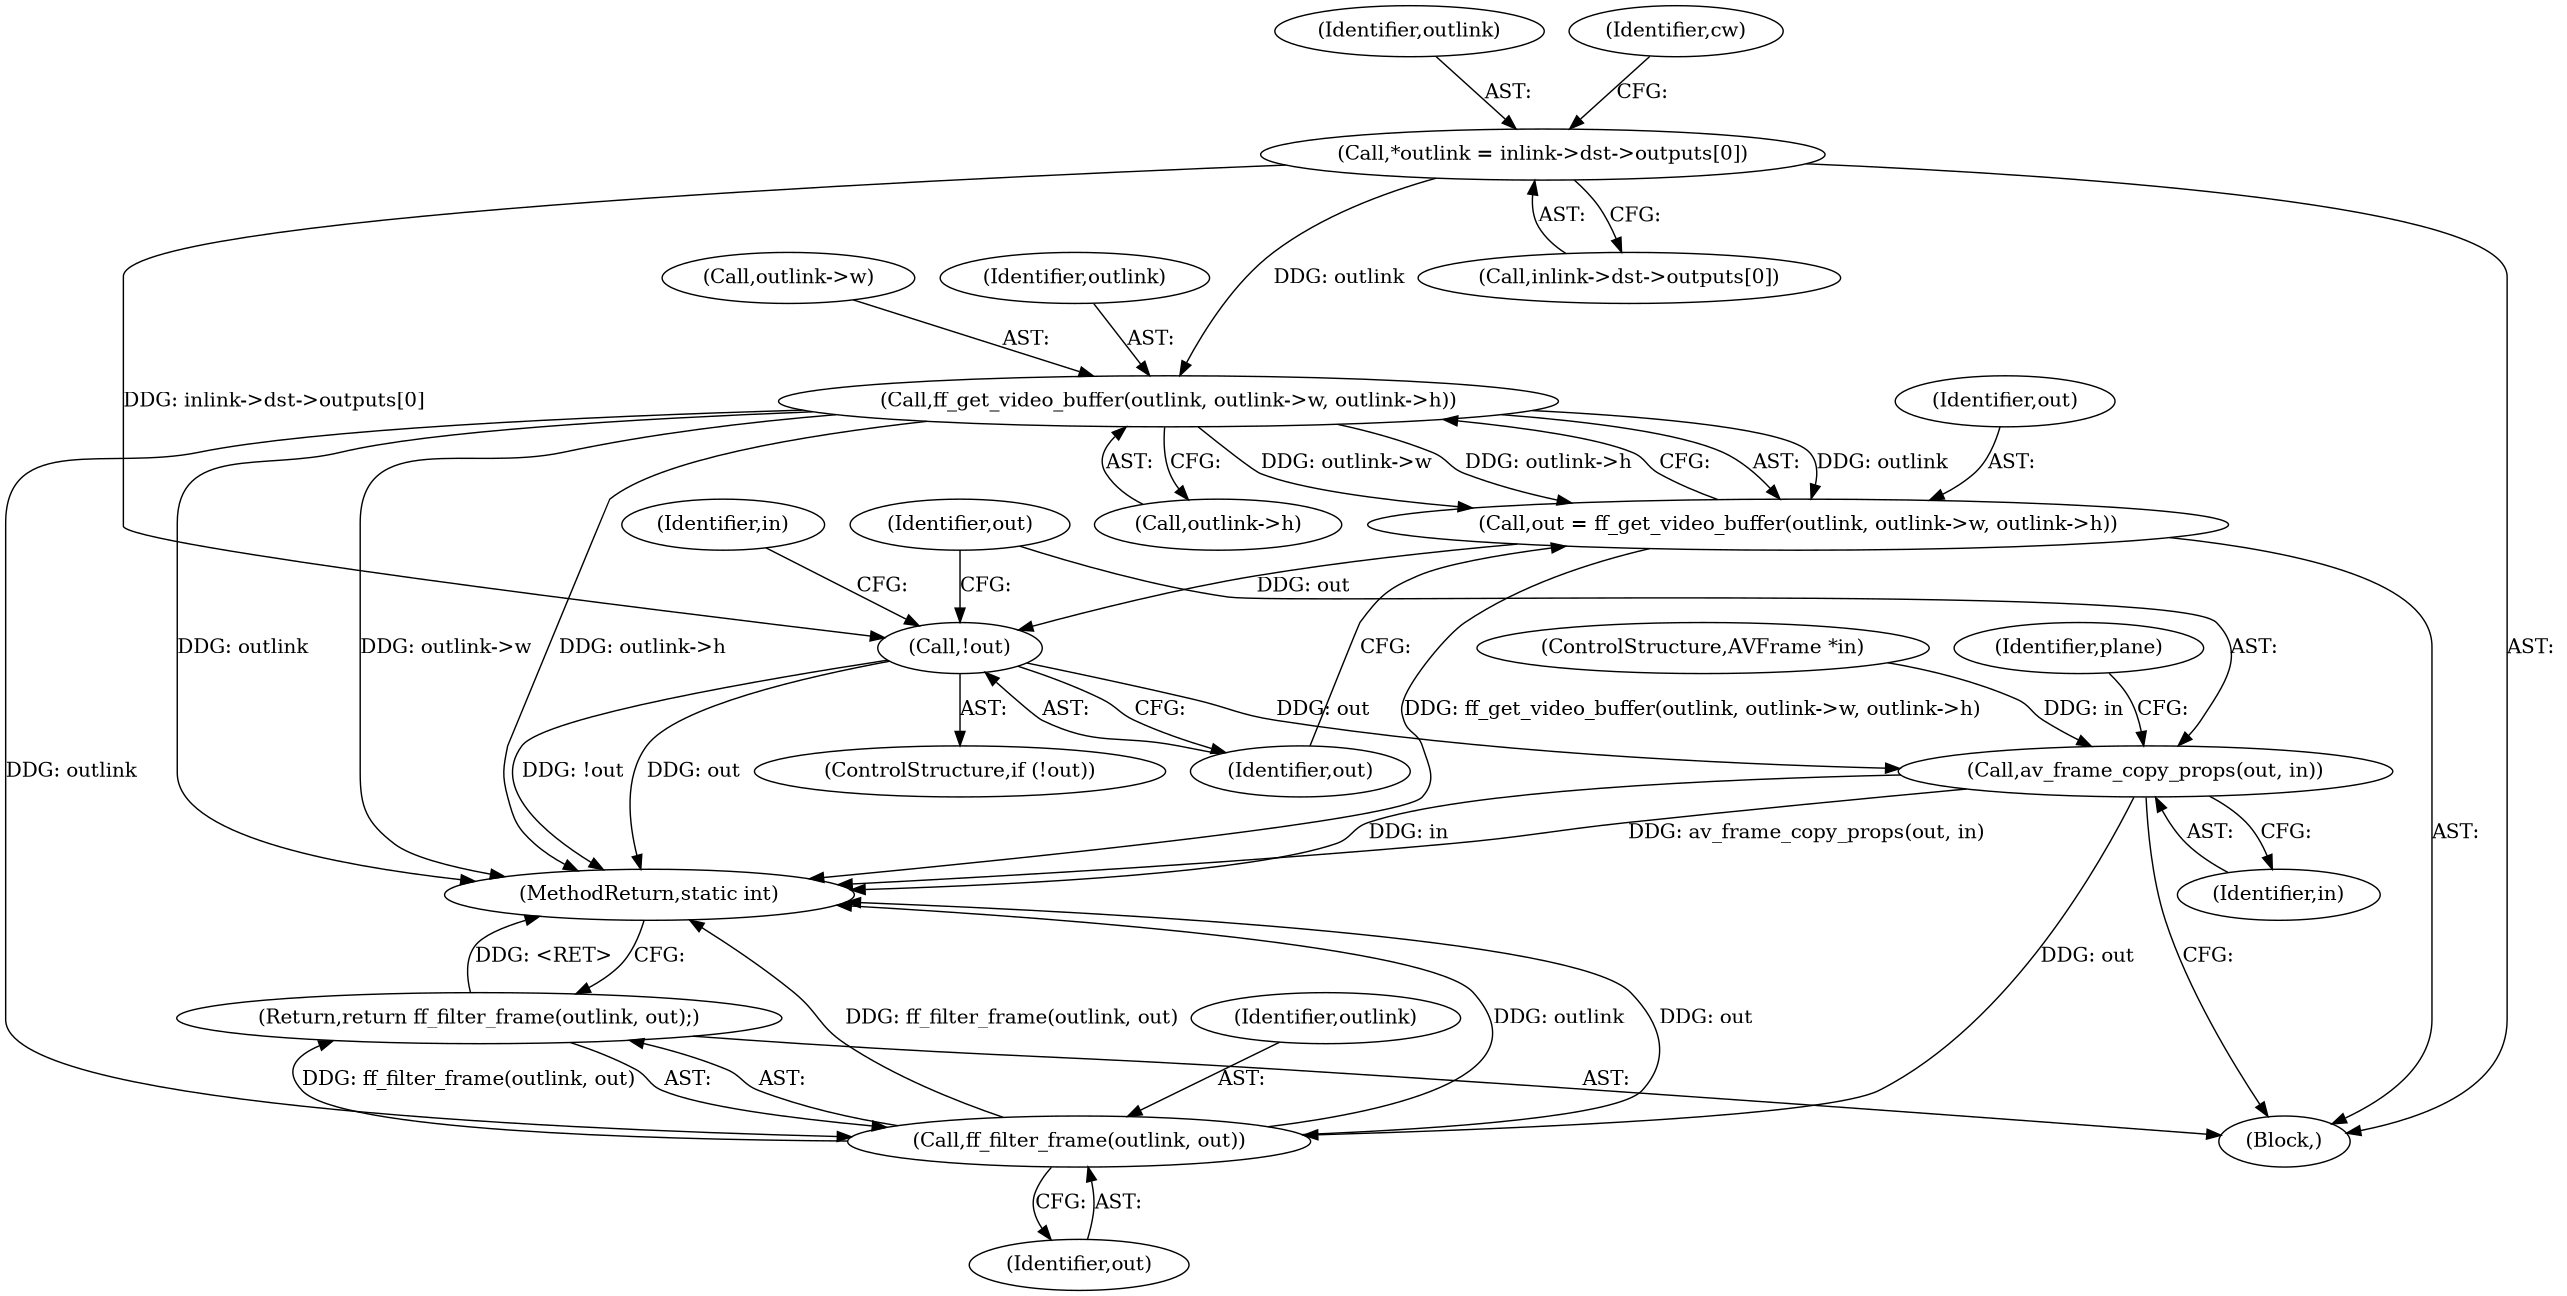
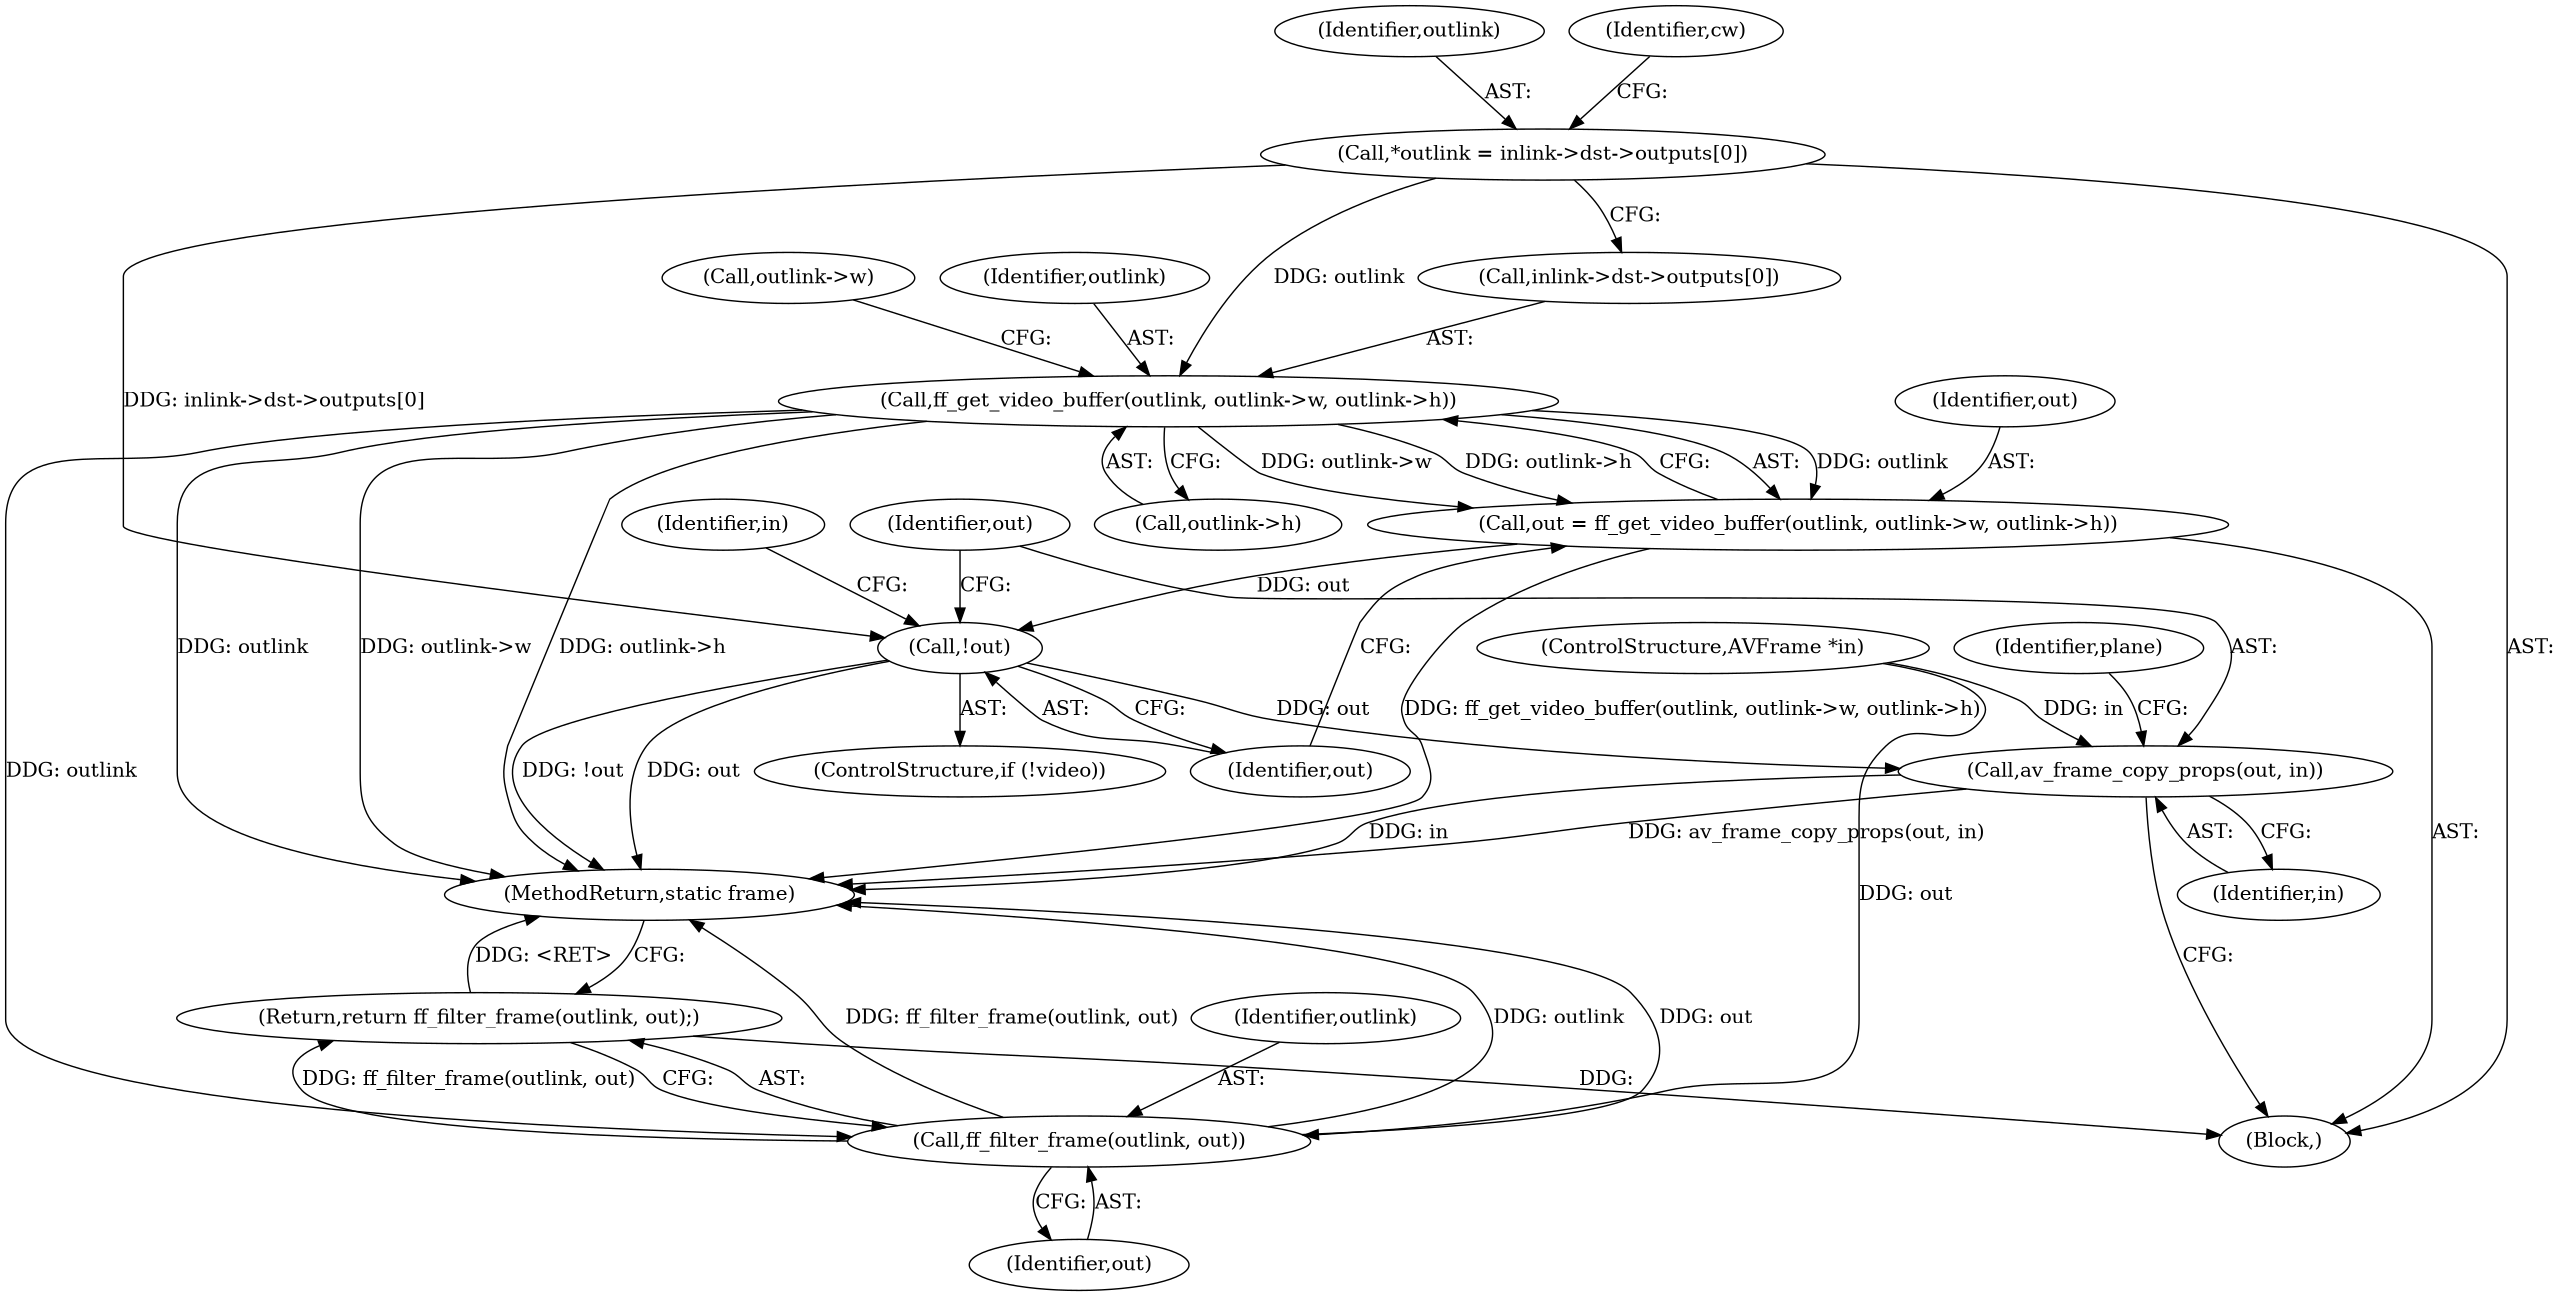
(1540, 229) -> (1409, 337)
(1030, 340) -> (1030, 340)
(960, 771) -> (960, 771)
(649, 895) -> (649, 895)
(691, 1080) -> (691, 1080)
(1609, 1080) -> (1609, 1080)
(1748, 1113) -> (1852, 1052)
